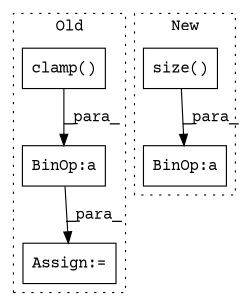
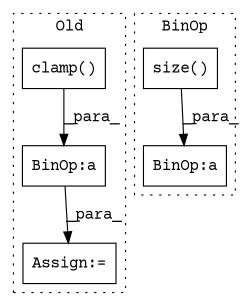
(185, 26) -> (185, 26)
